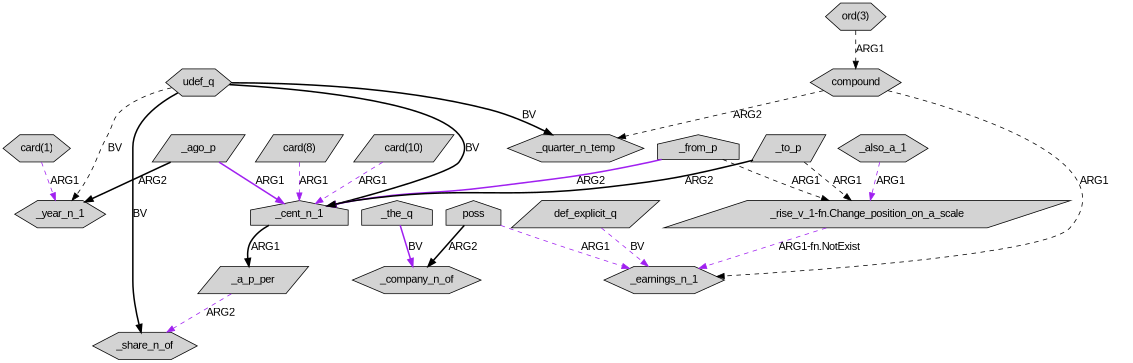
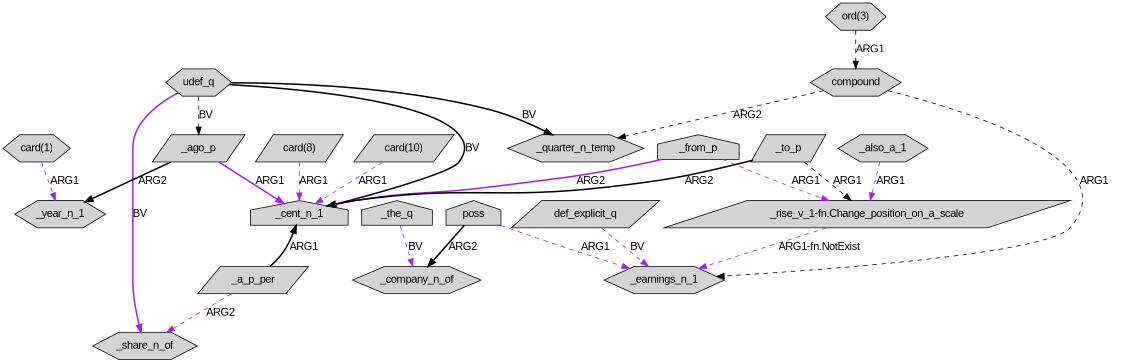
(111, 127) -> (199, 112)
(772, 179) -> (772, 179)
(133, 199) -> (133, 199)
(253, 239) -> (284, 251)
(405, 242) -> (405, 242)
